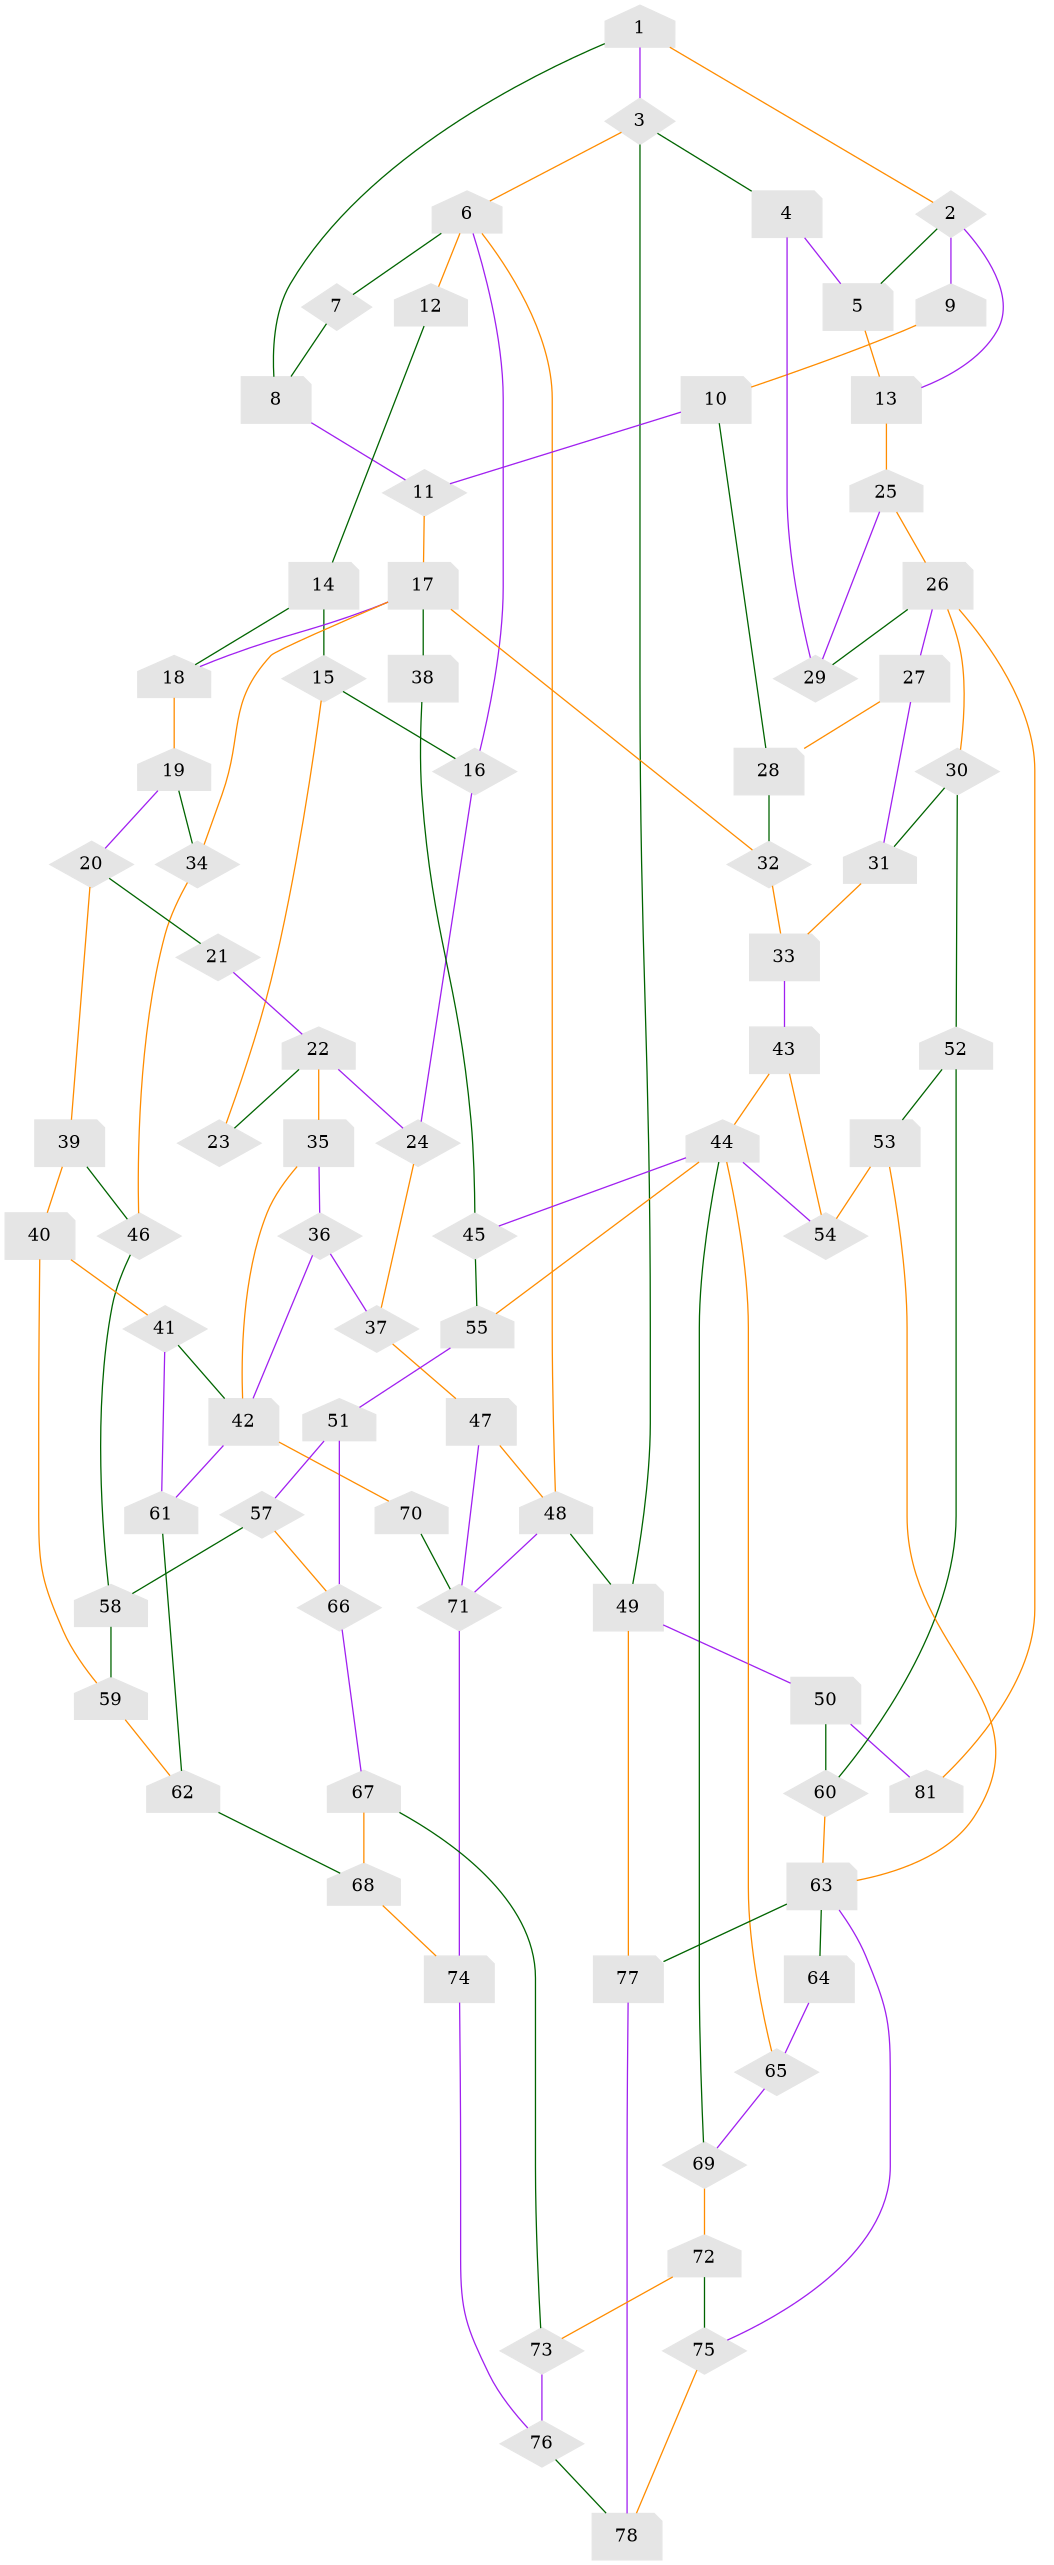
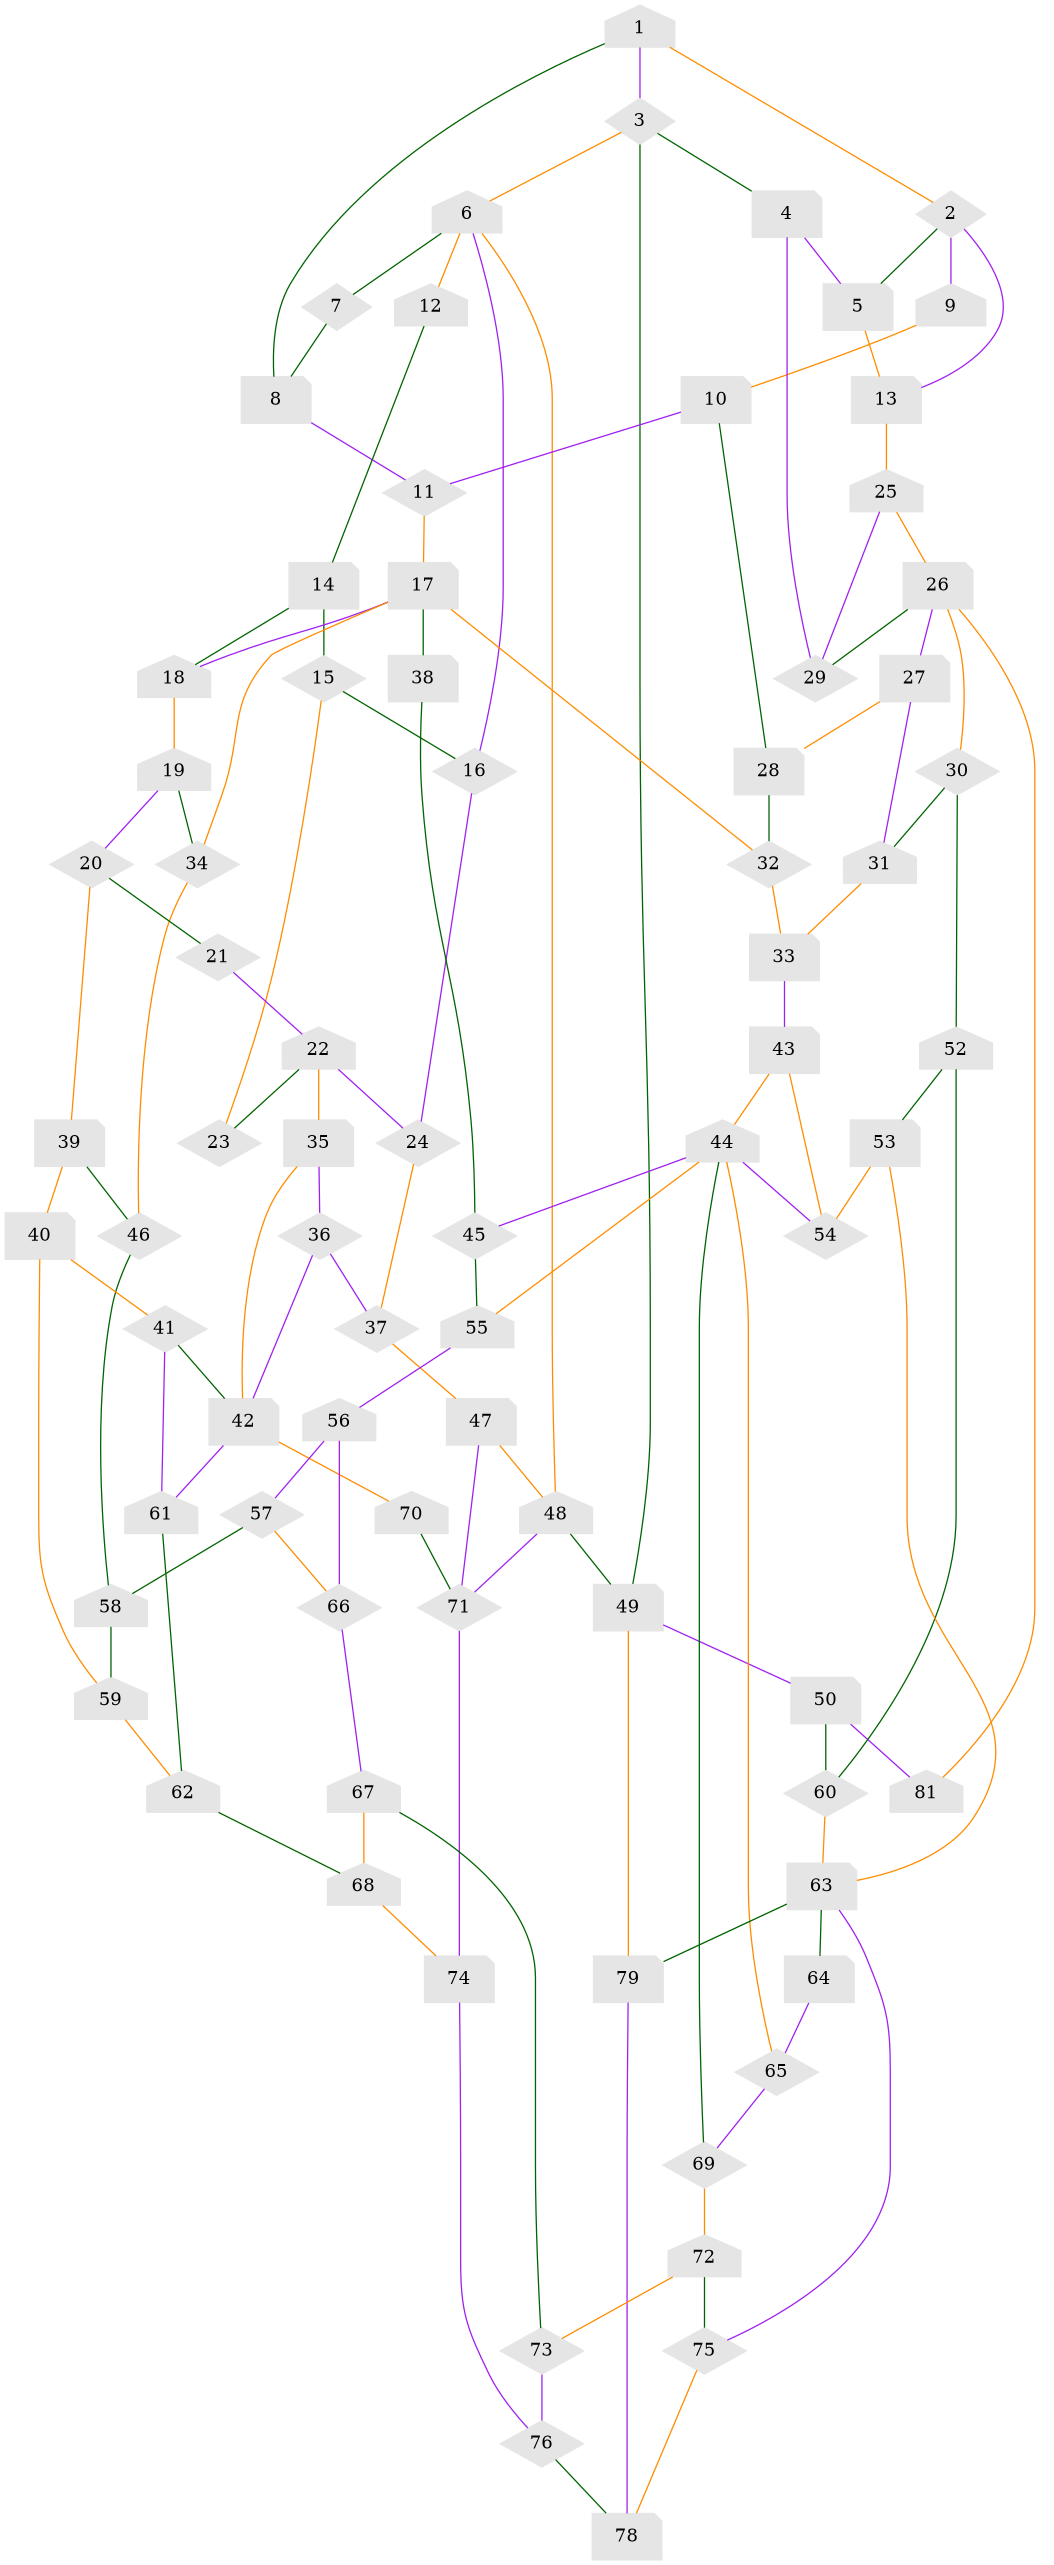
(339, 1422) -> (339, 1422)
(628, 1979) -> (628, 1979)
